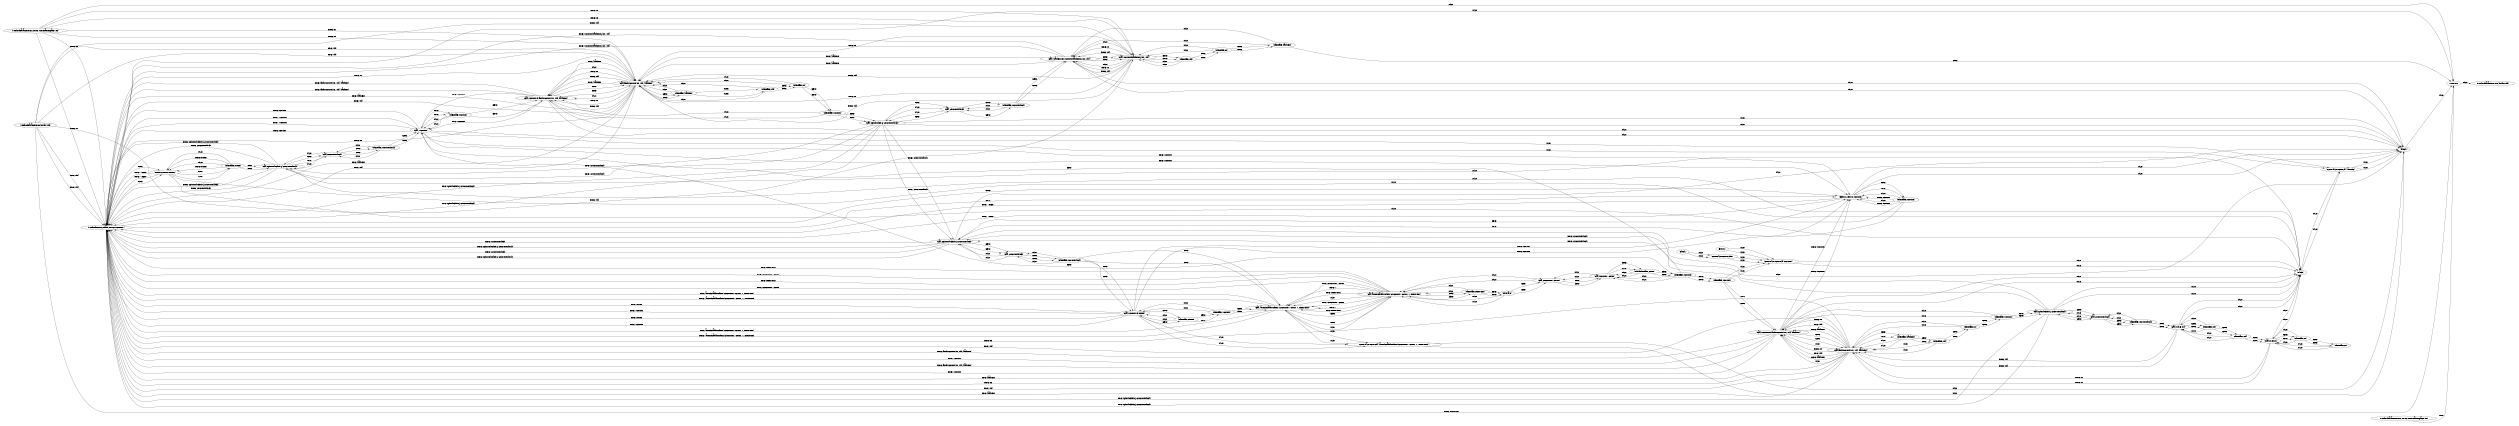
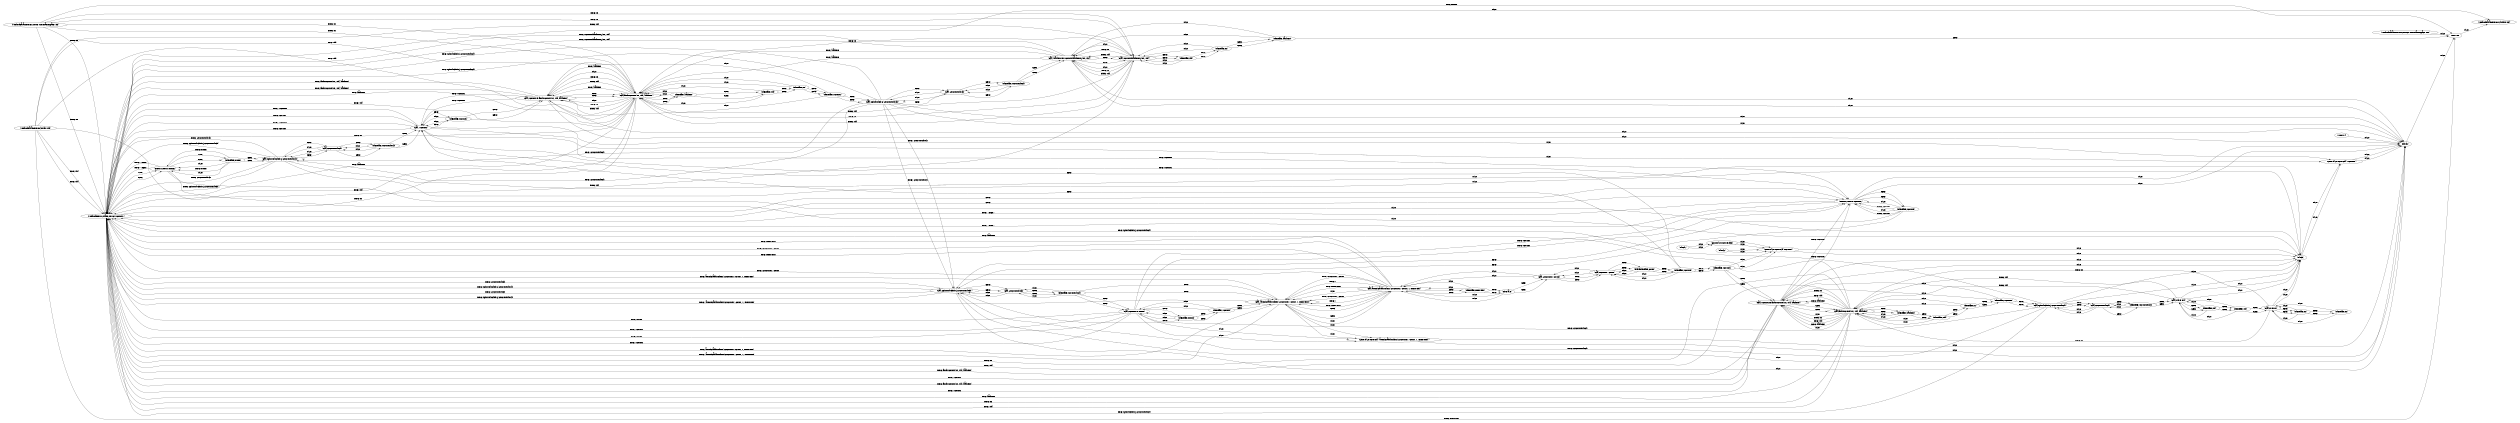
(1451, 4) -> (1451, 4)
(1229, 11) -> (1231, 11)
none -> (2342, 135)
(2341, 169) -> (2342, 162)
(2442, 415) -> (2443, 34)
